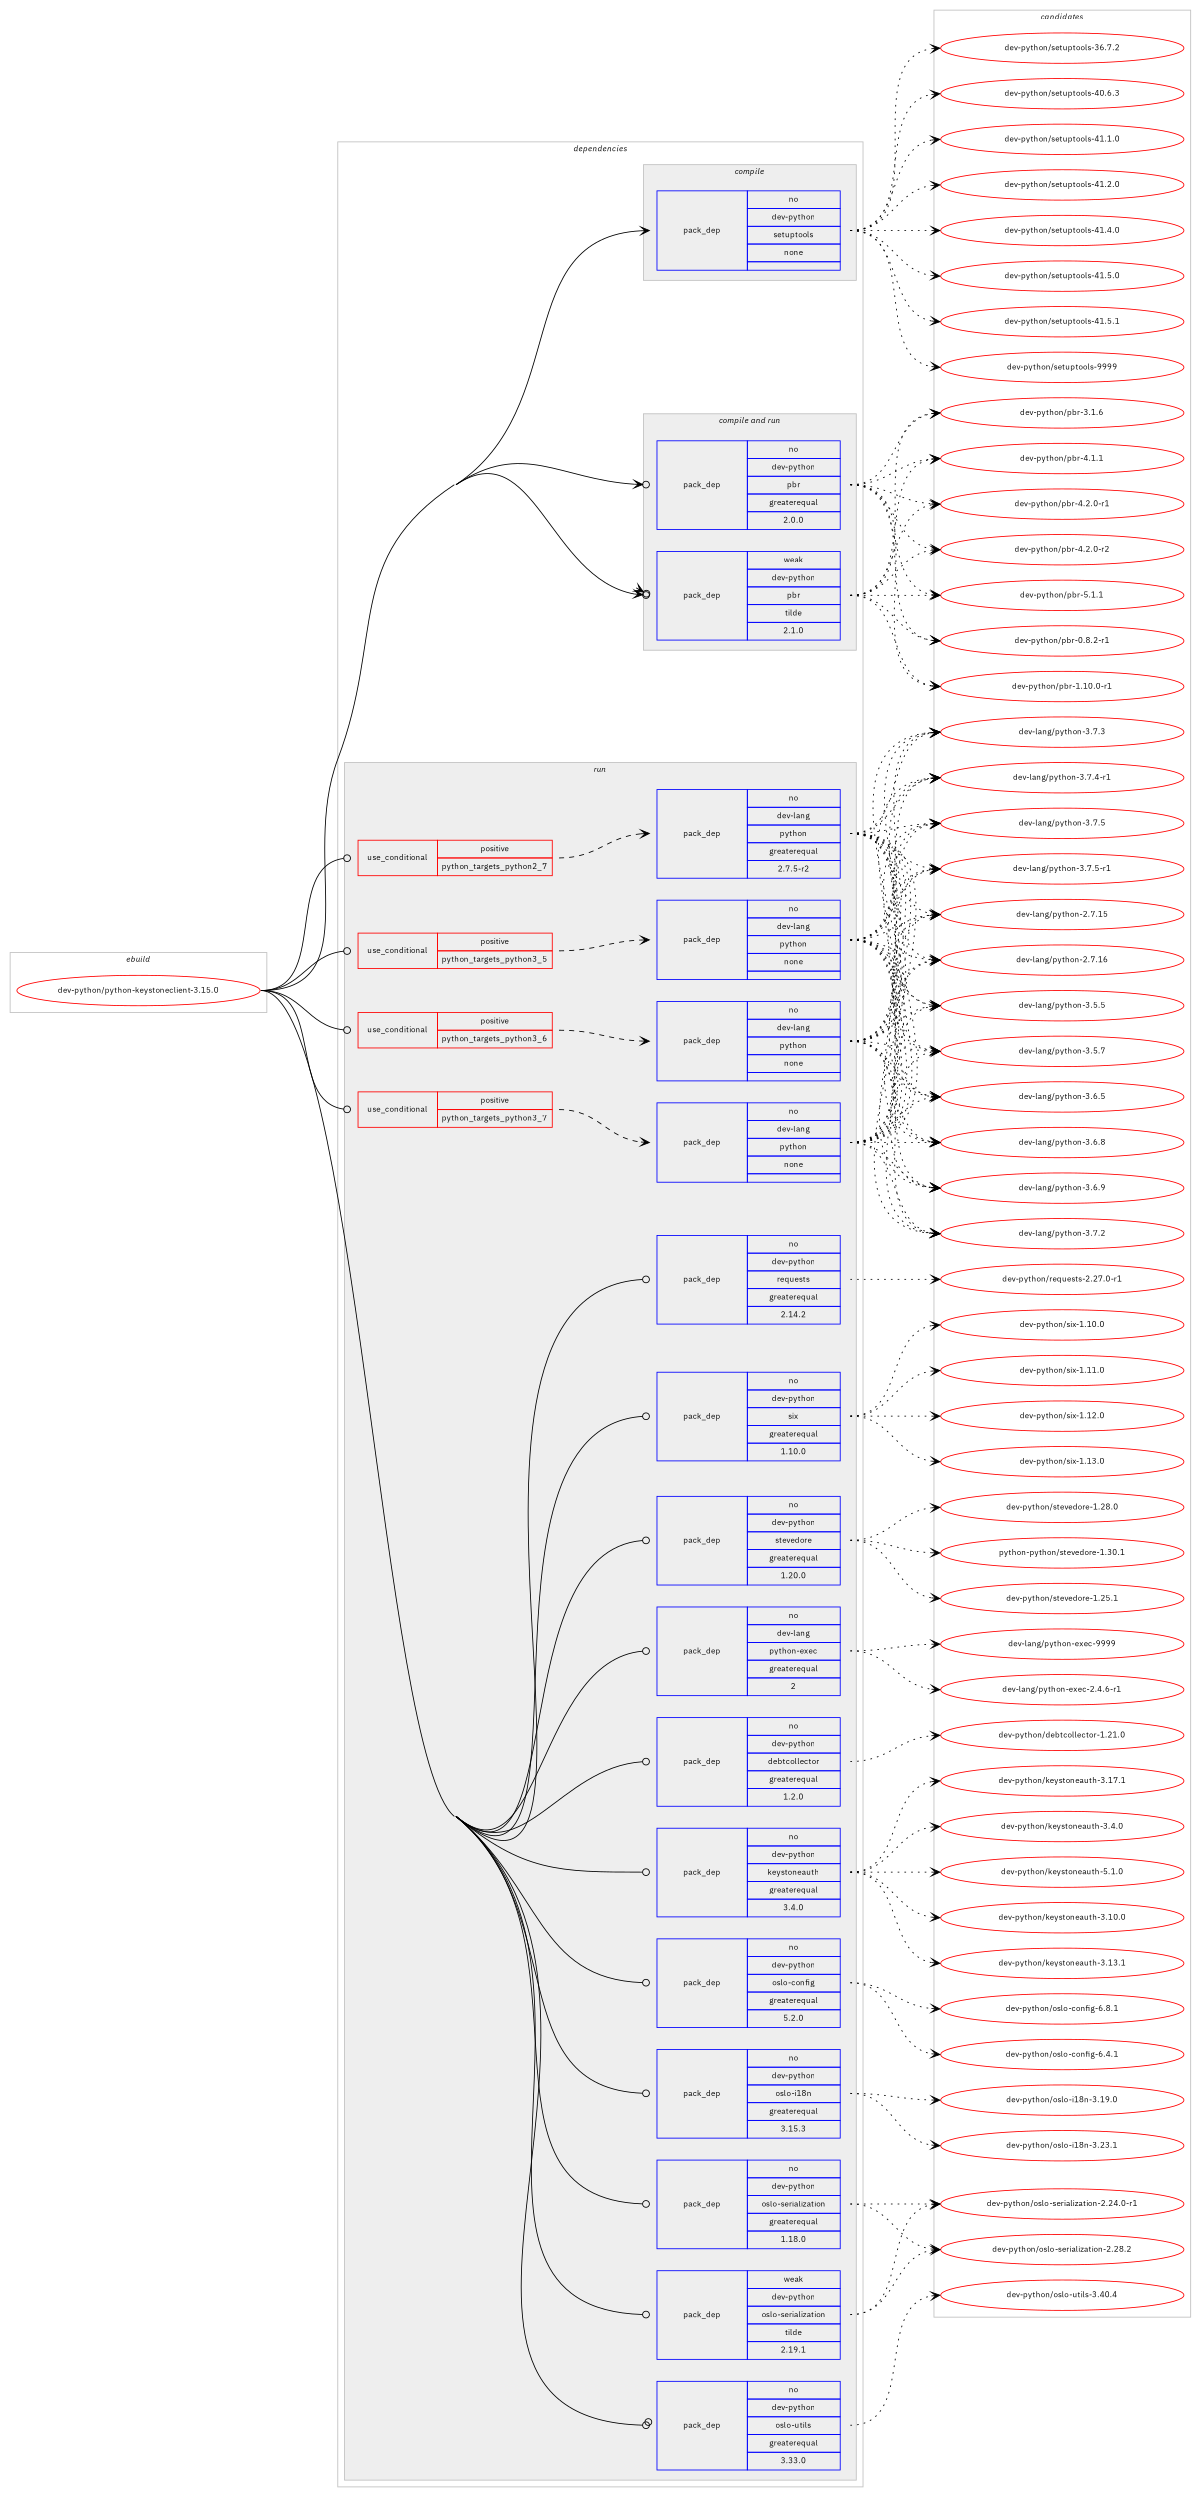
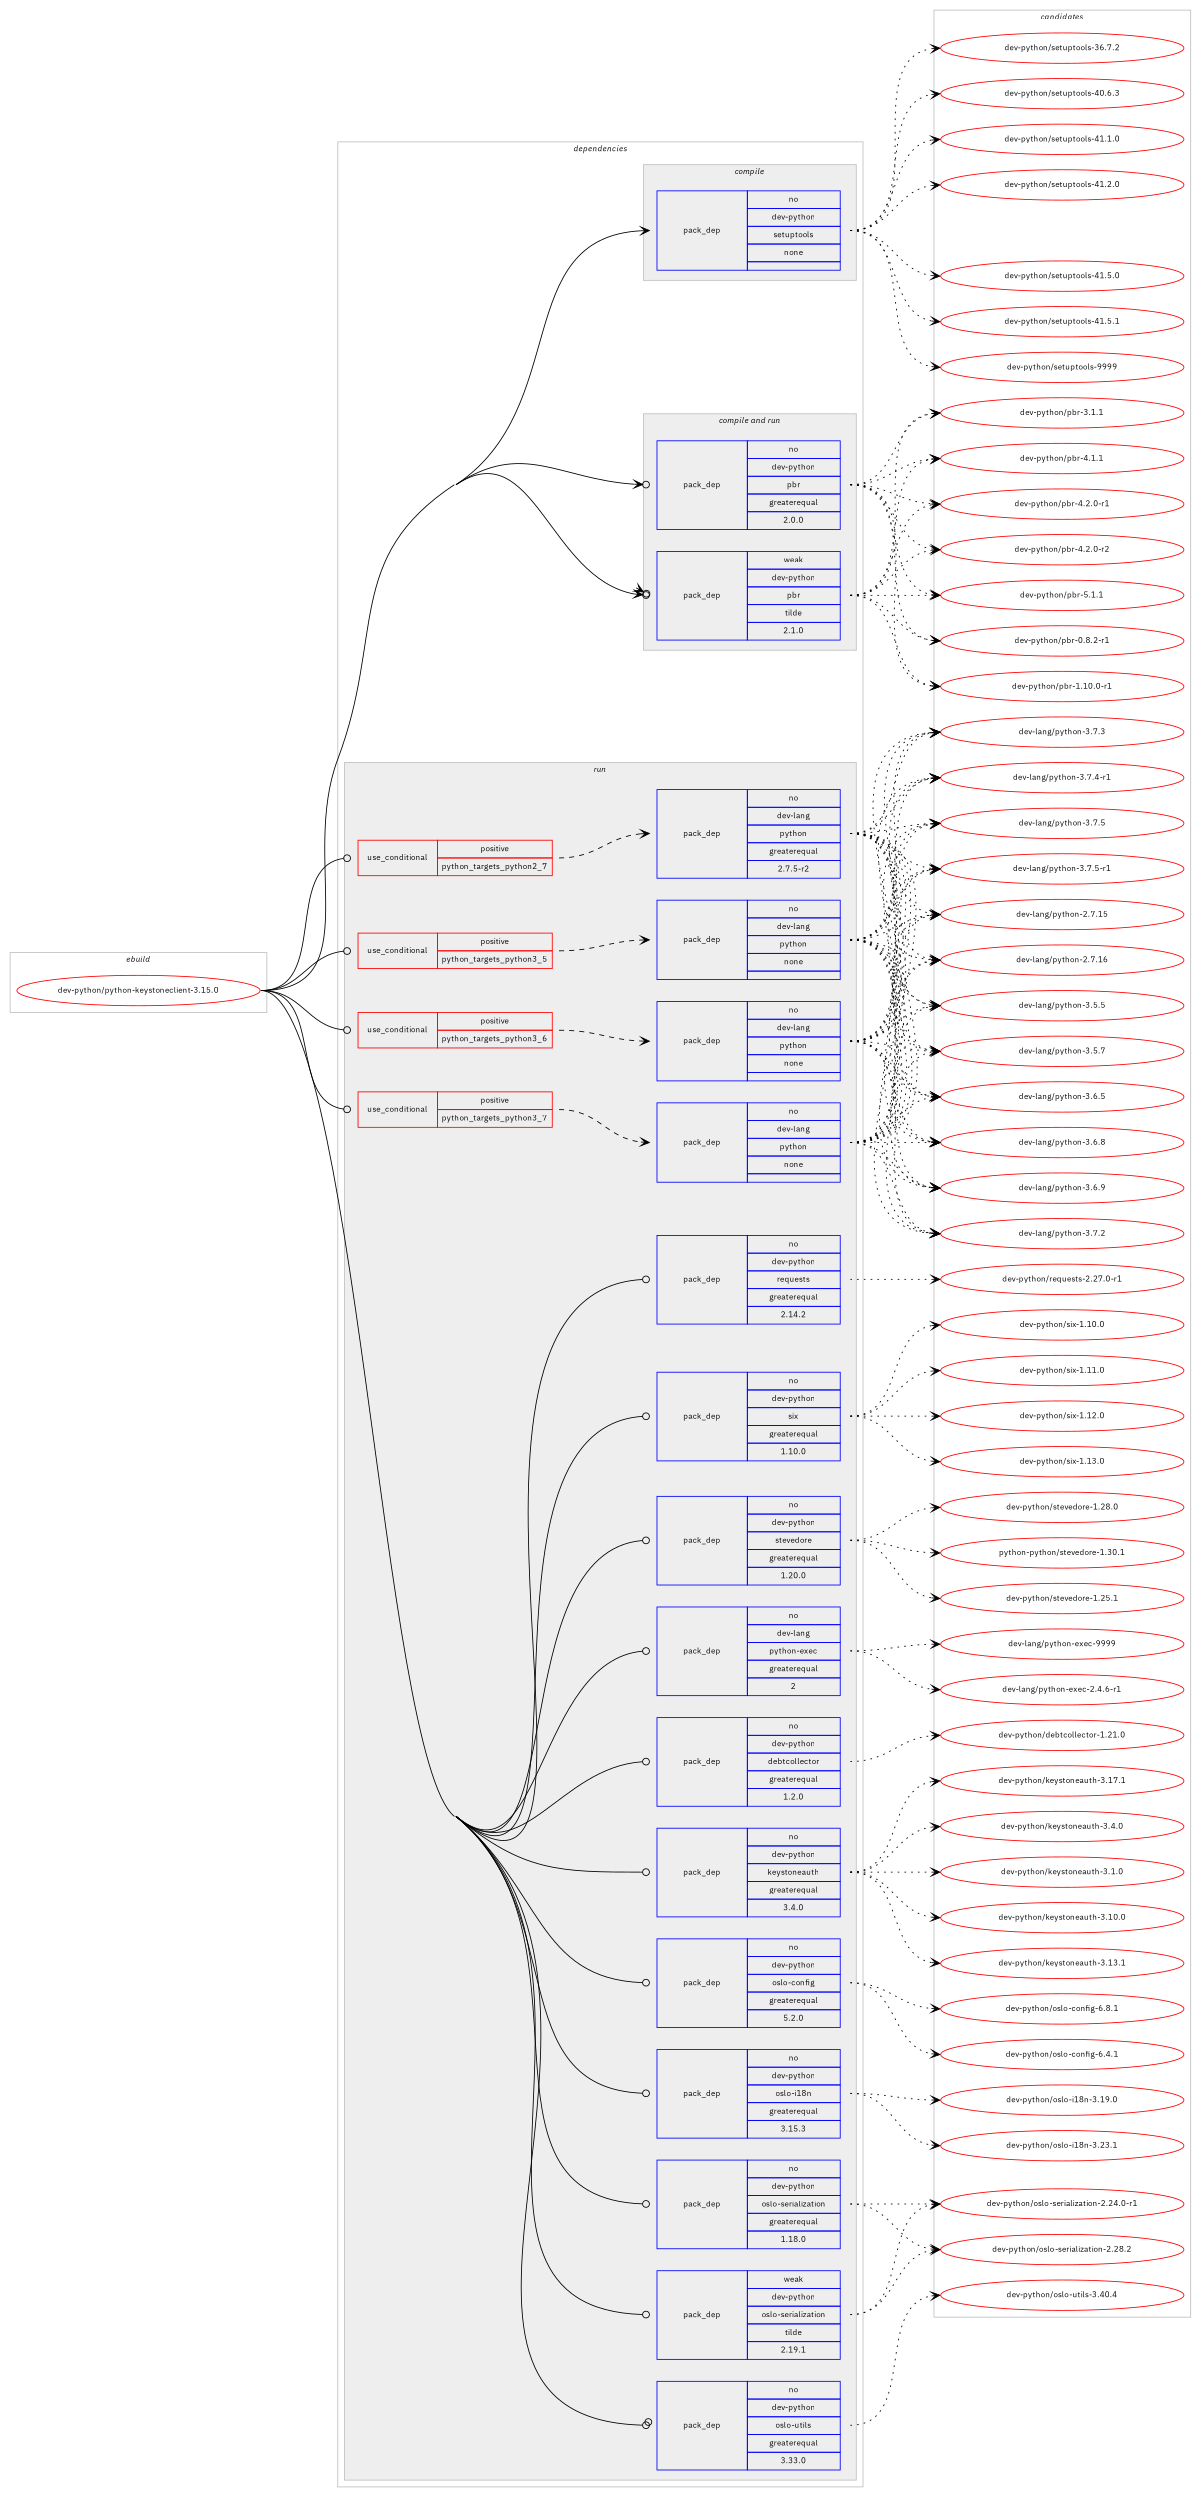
(1062, 231) -> none
(1062, 413) -> (1062, 413)
(1062, 1872) -> (1062, 1872)
